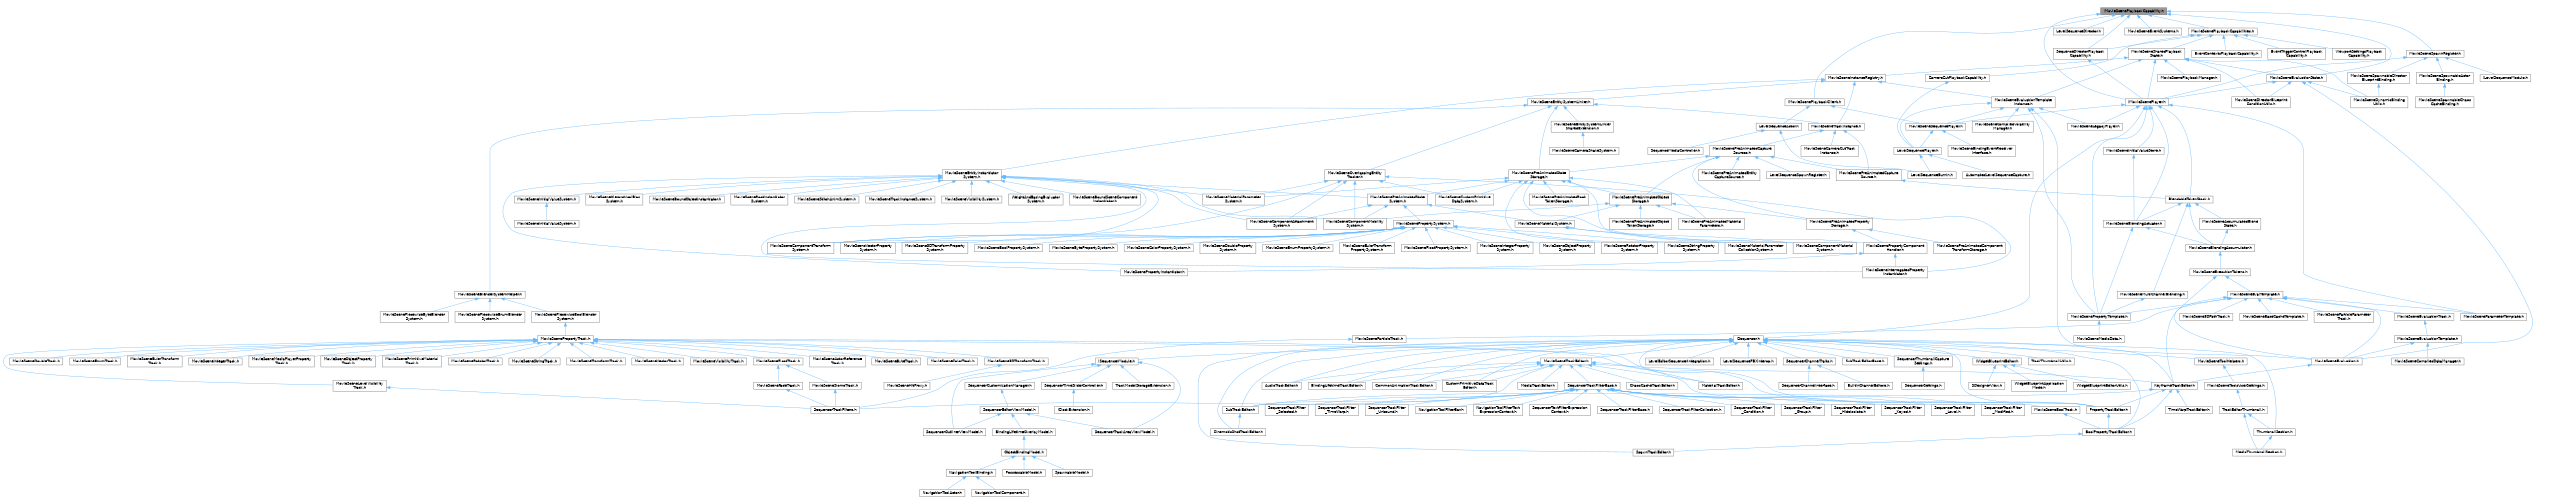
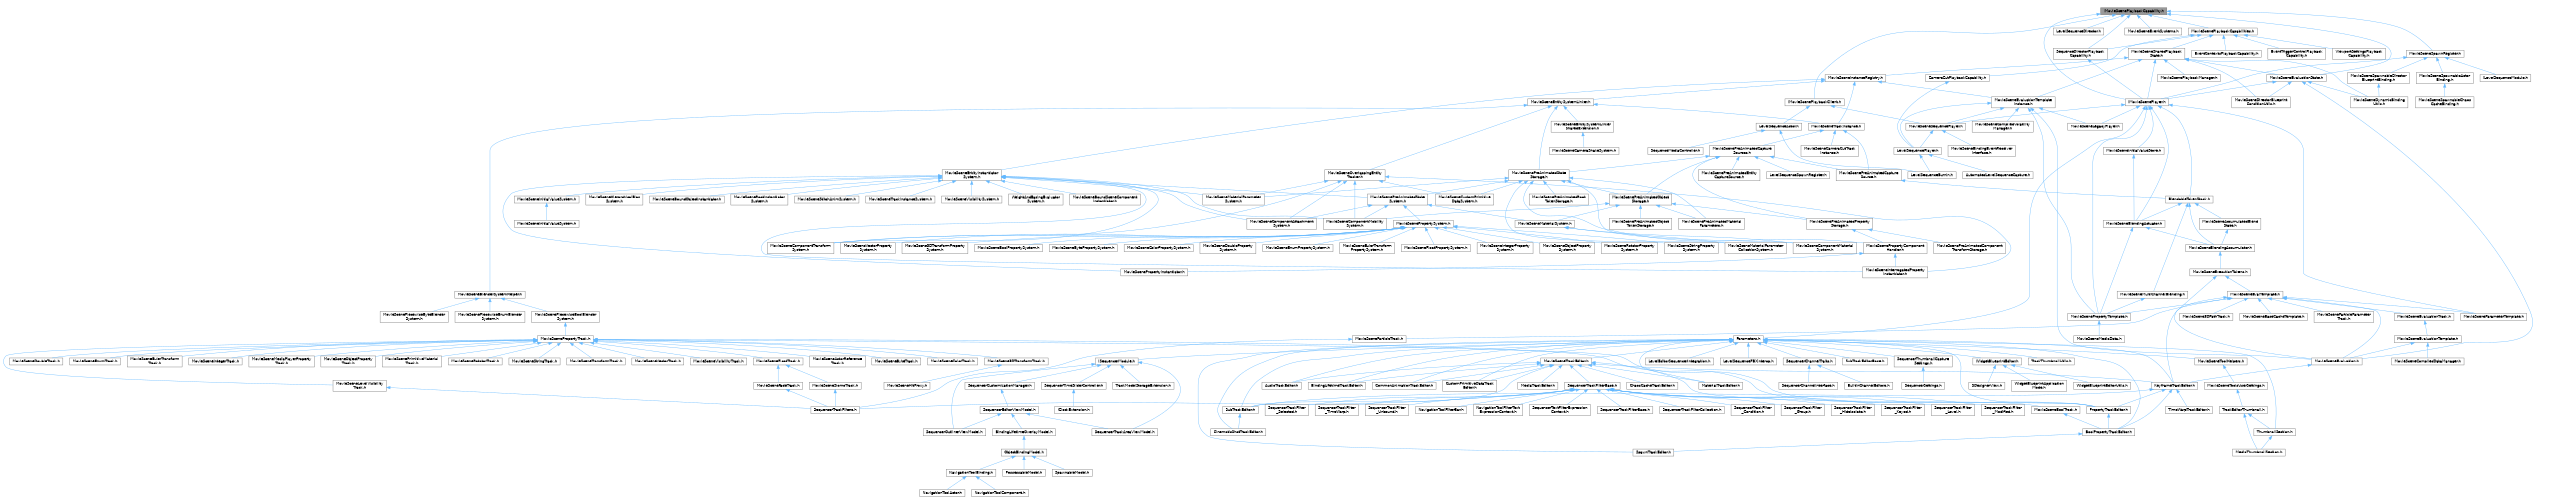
(1748, 339) -> (1748, 339)
